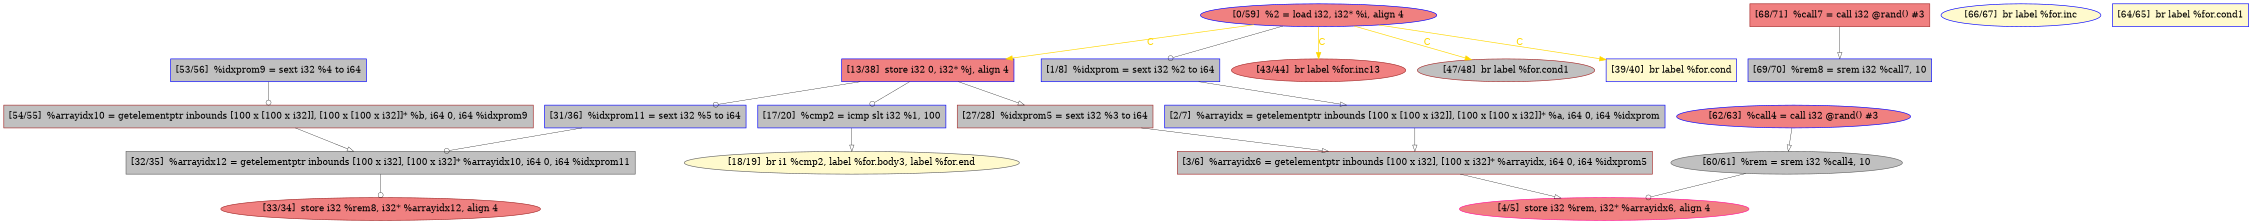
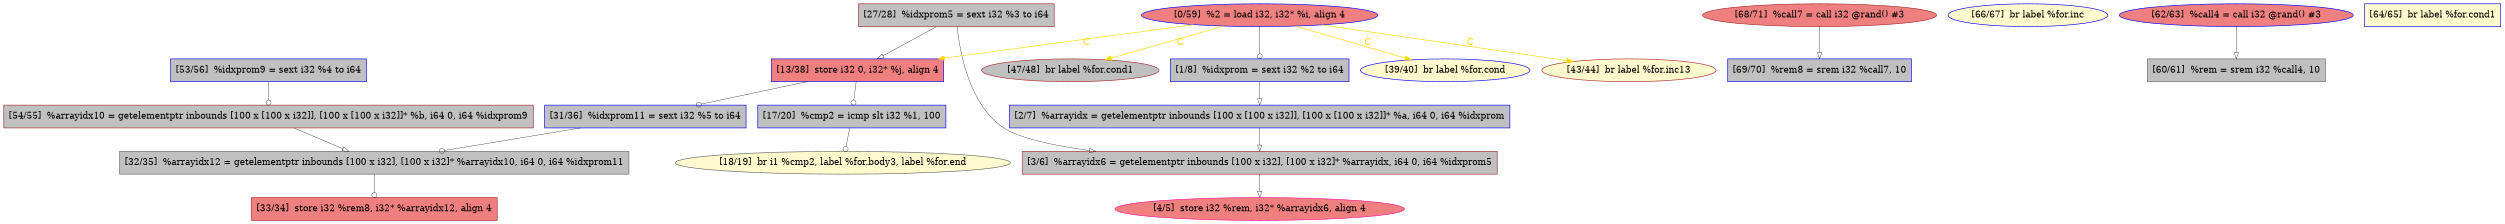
(1840, 15) -> (1820, 15)
(1319, 70) -> (1629, 70)
(1671, 70) -> (1445, 70)
(988, 92) -> (910, 41)
(852, 137) -> (848, 137)
(1787, 163) -> (2236, 70)
(1698, 185) -> none
(381, 209) -> (374, 209)
